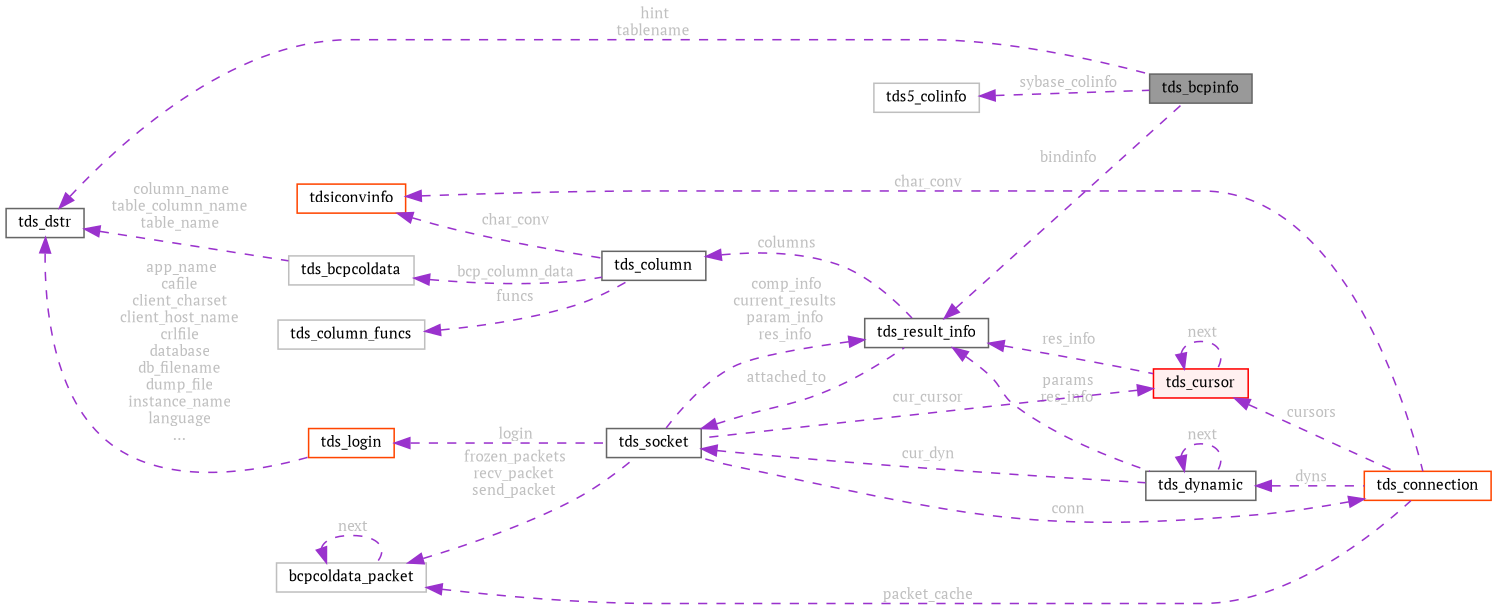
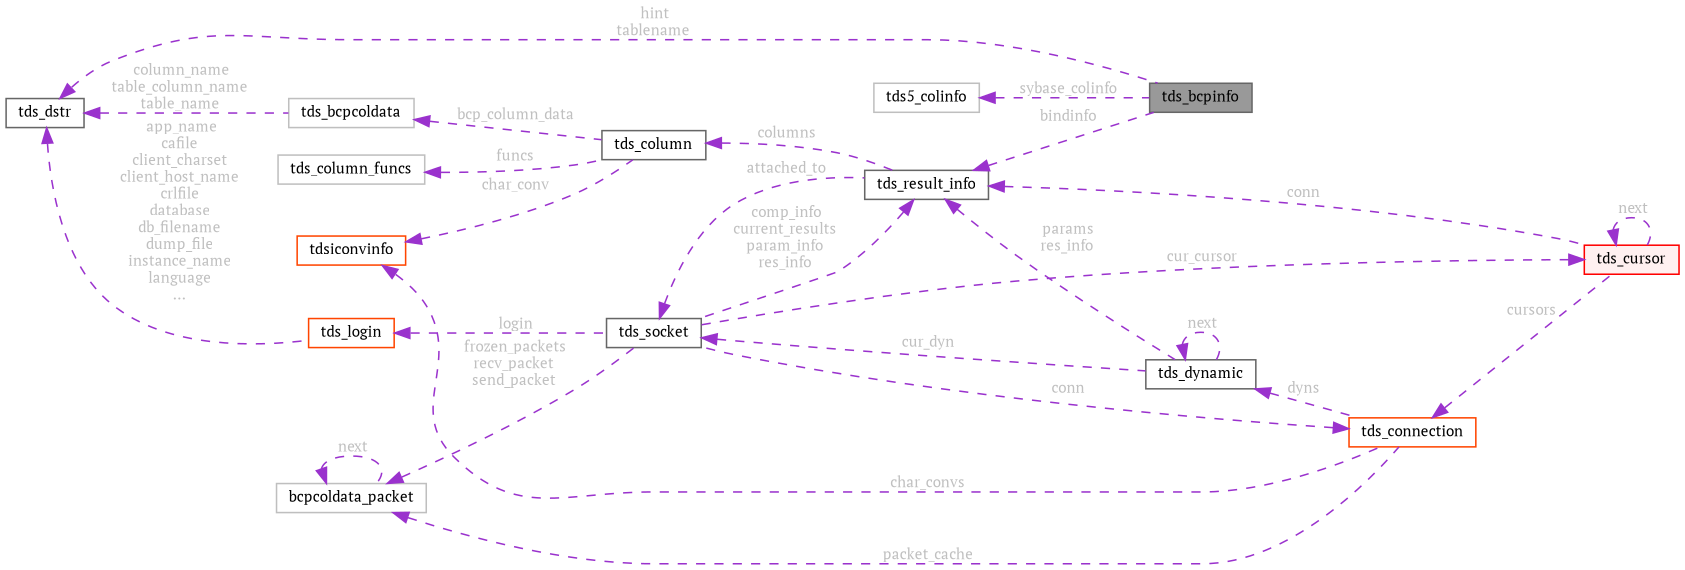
(927, 183) -> (927, 484)
(1067, 340) -> (1302, 193)
(1322, 438) -> (1528, 341)
